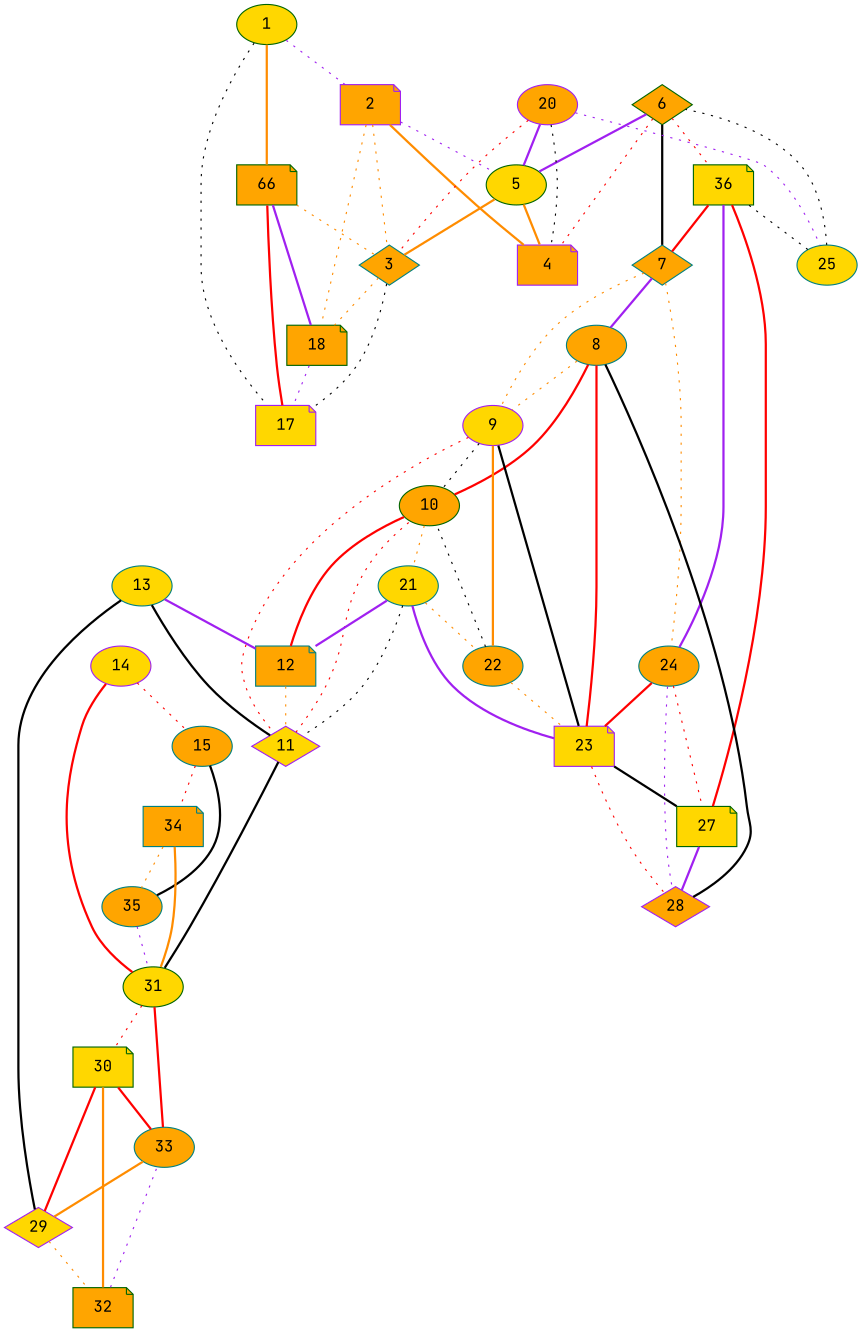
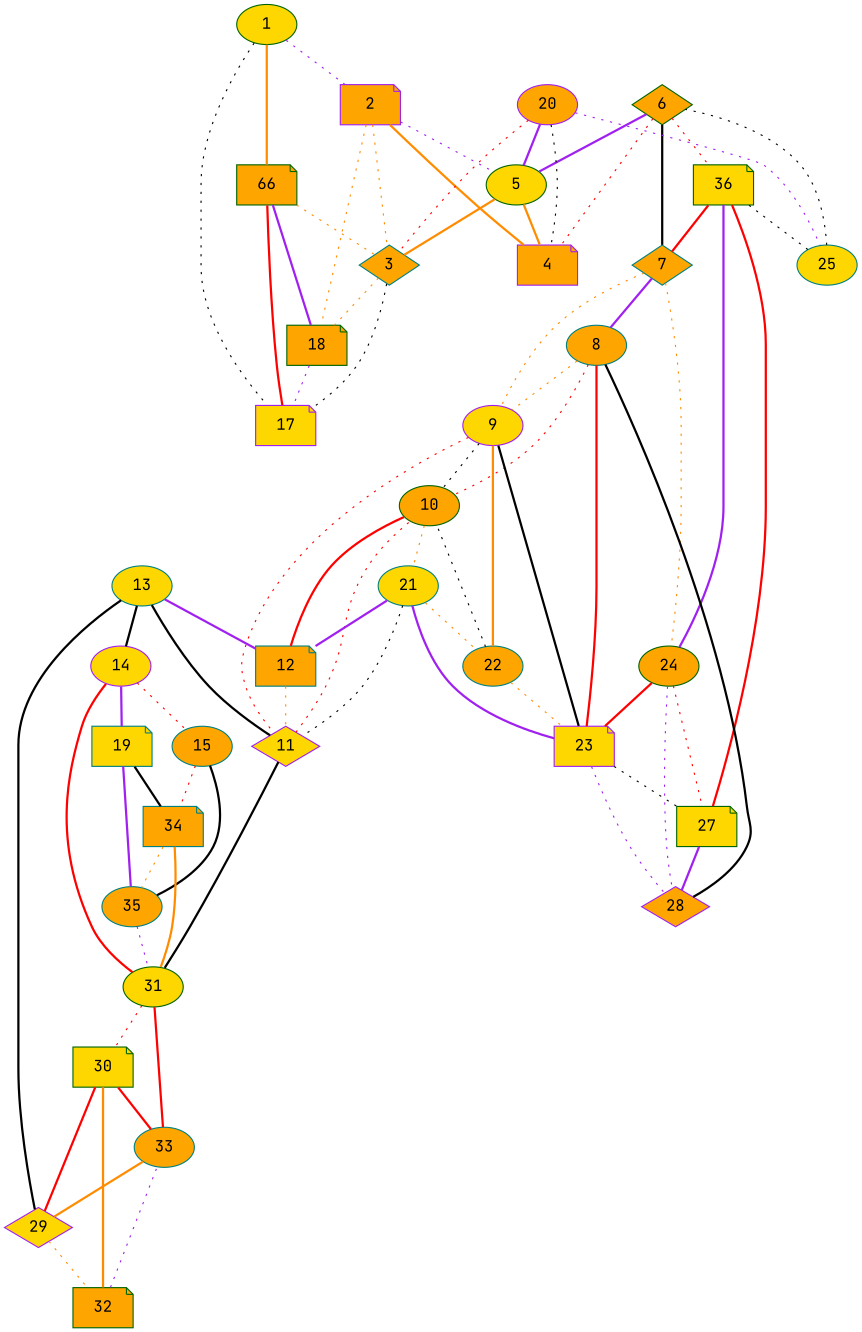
(535, 444) -> (535, 444)
none -> (131, 626)
(669, 666) -> (669, 666)
none -> (122, 746)
(645, 786) -> (645, 786)
(622, 833) -> (622, 833)
